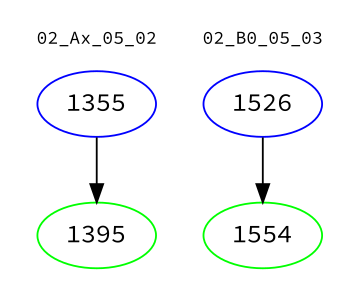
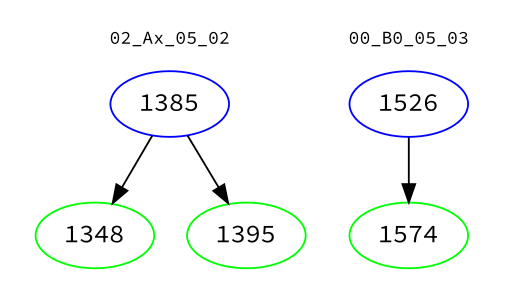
(264, 39) -> (410, 39)
(97, 104) -> (170, 104)
none -> (95, 235)
(263, 235) -> (409, 235)
